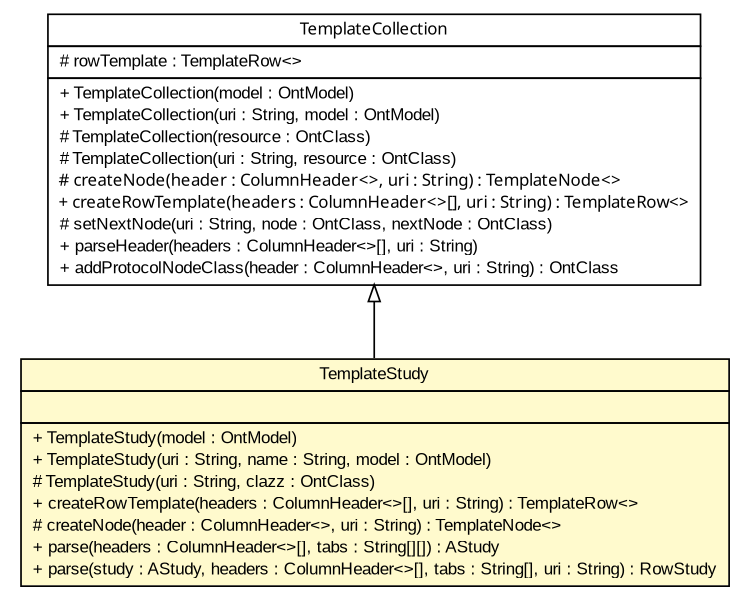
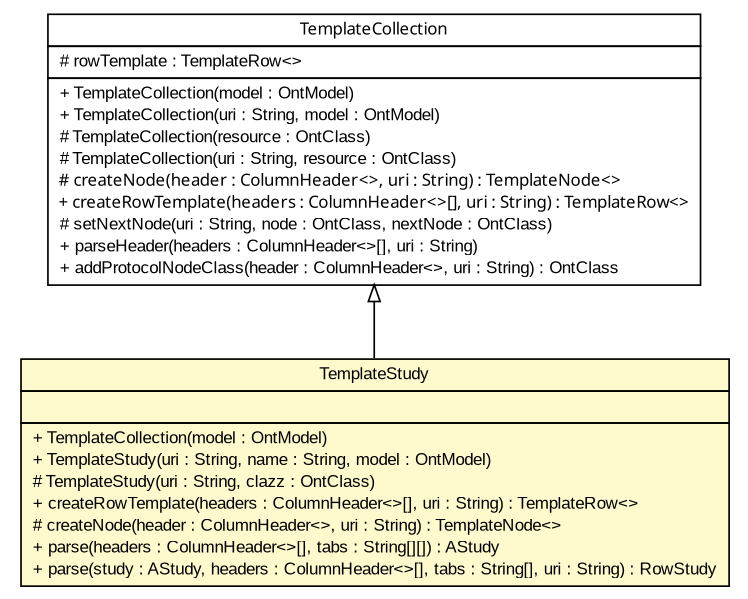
(165, 438) -> (180, 438)
